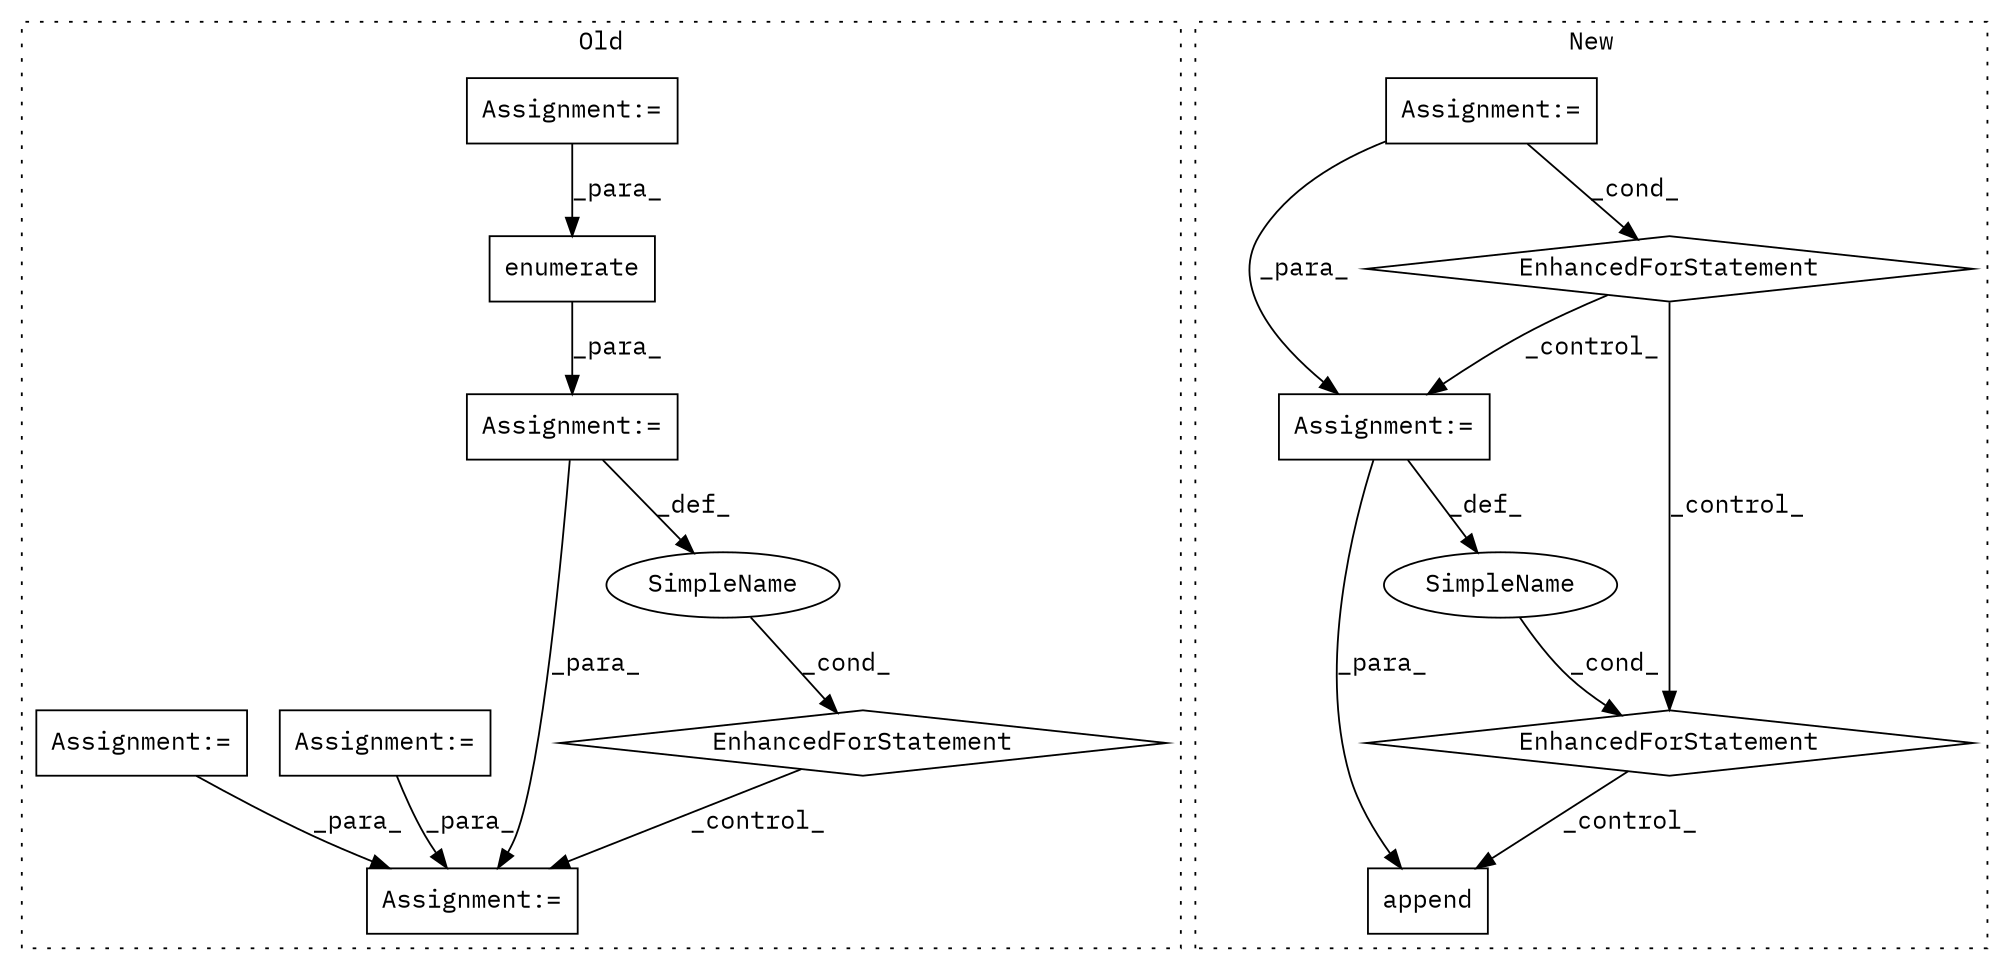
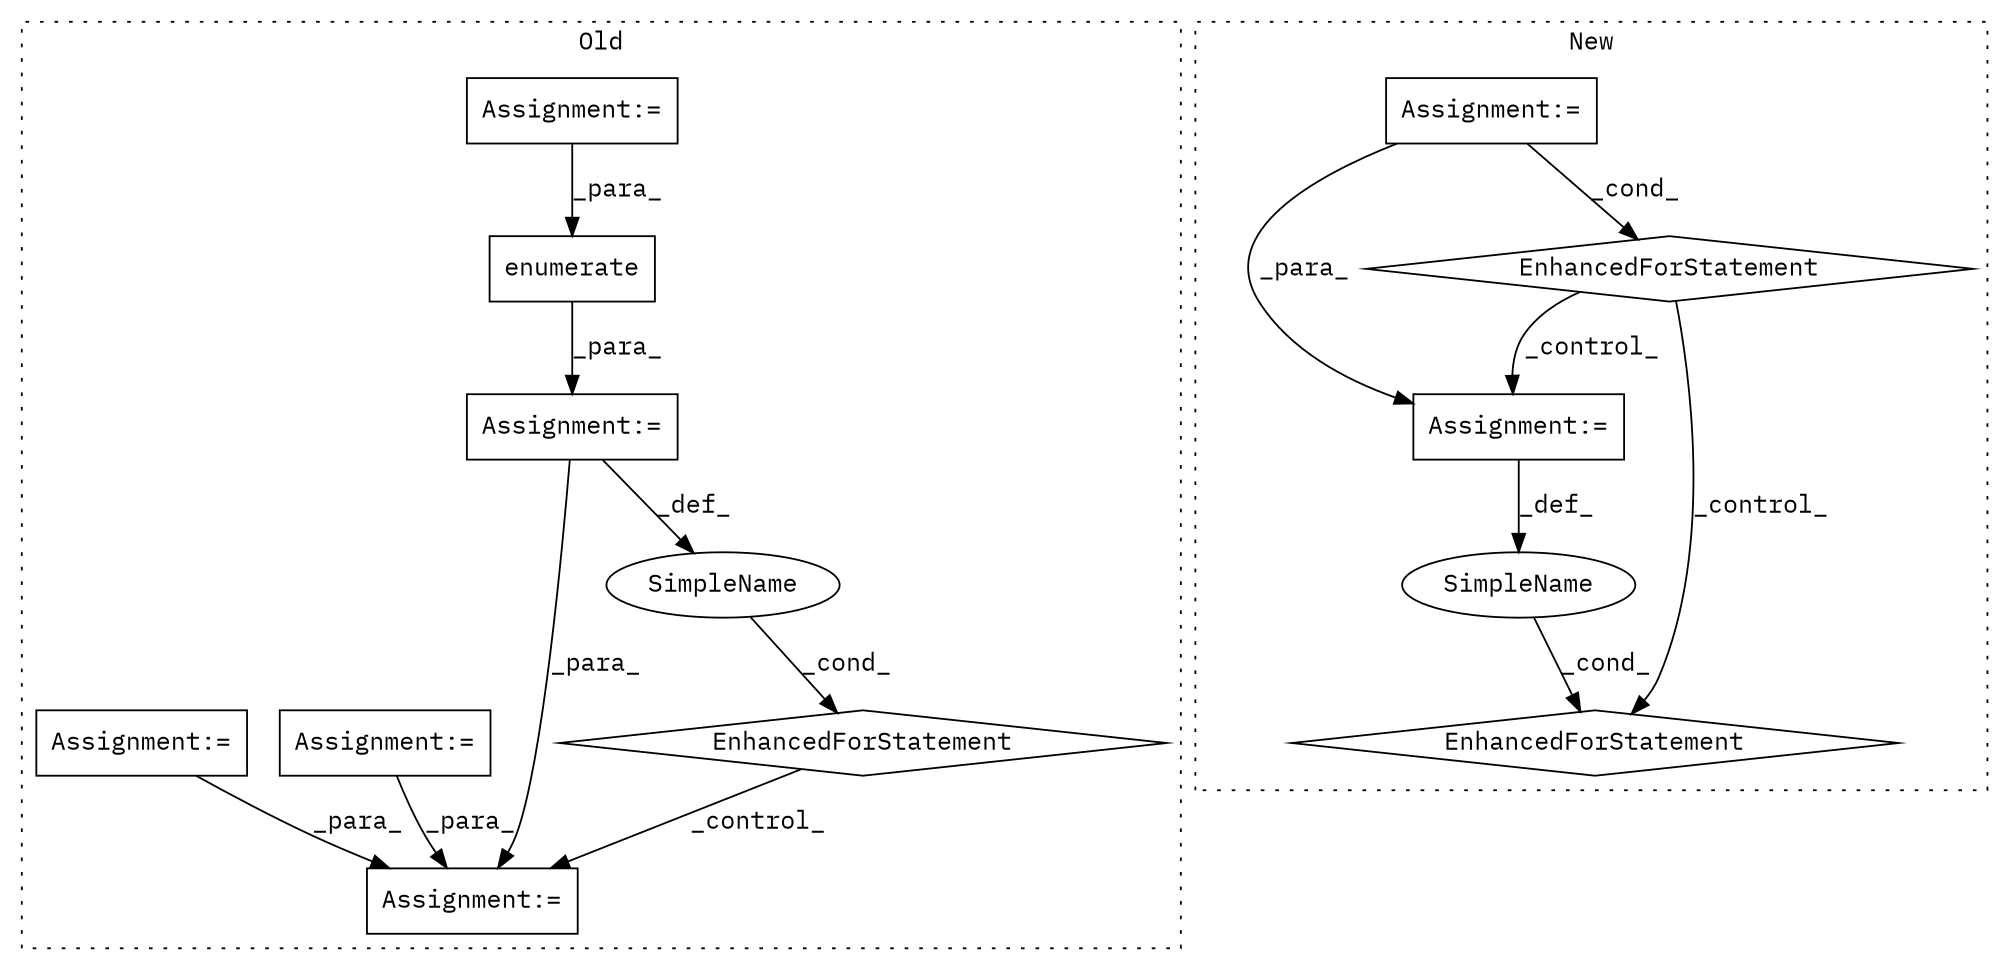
(1428, 901) -> none
